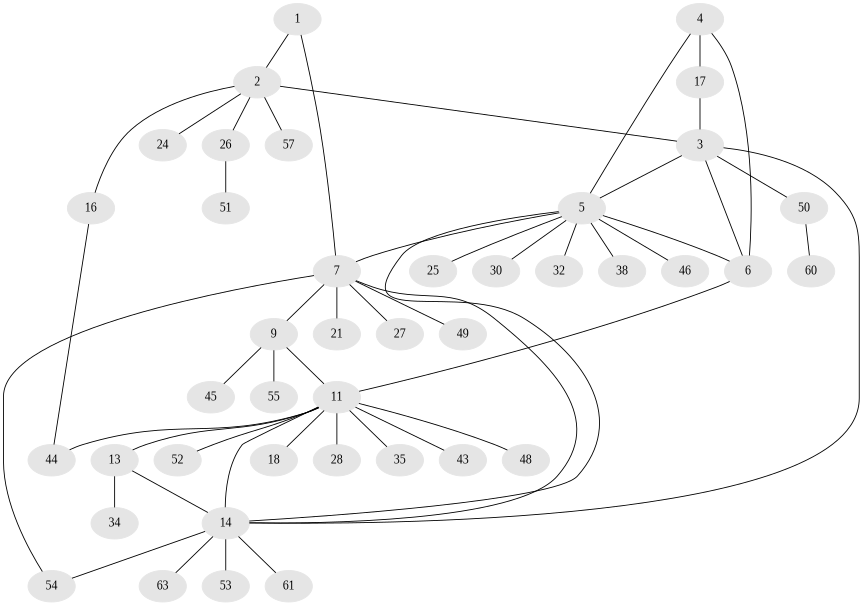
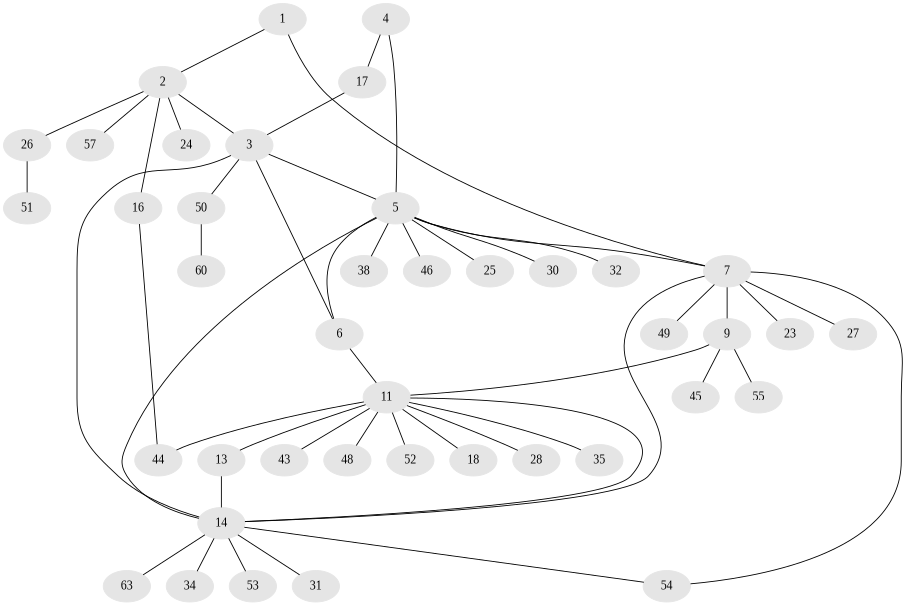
(747, 141) -> none
(337, 334) -> (790, 334)
(115, 492) -> (206, 555)
(289, 586) -> (316, 586)
